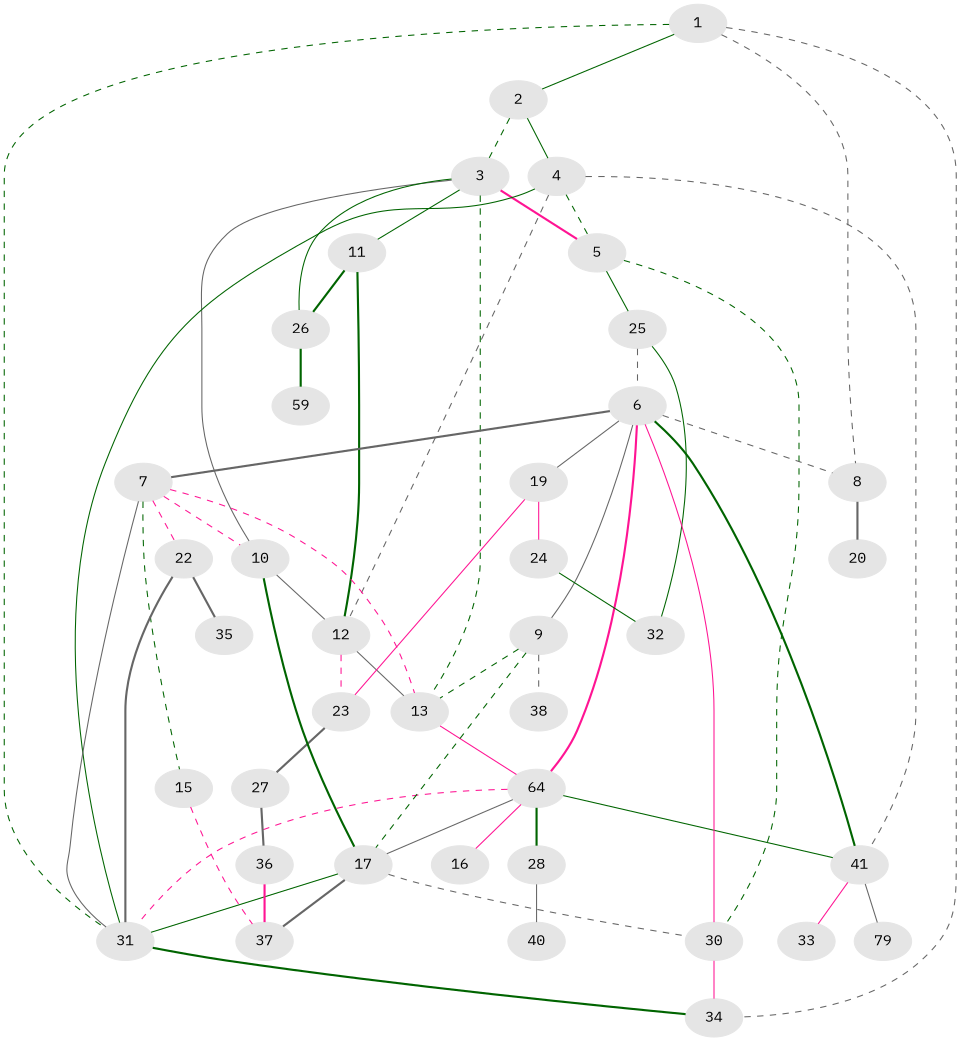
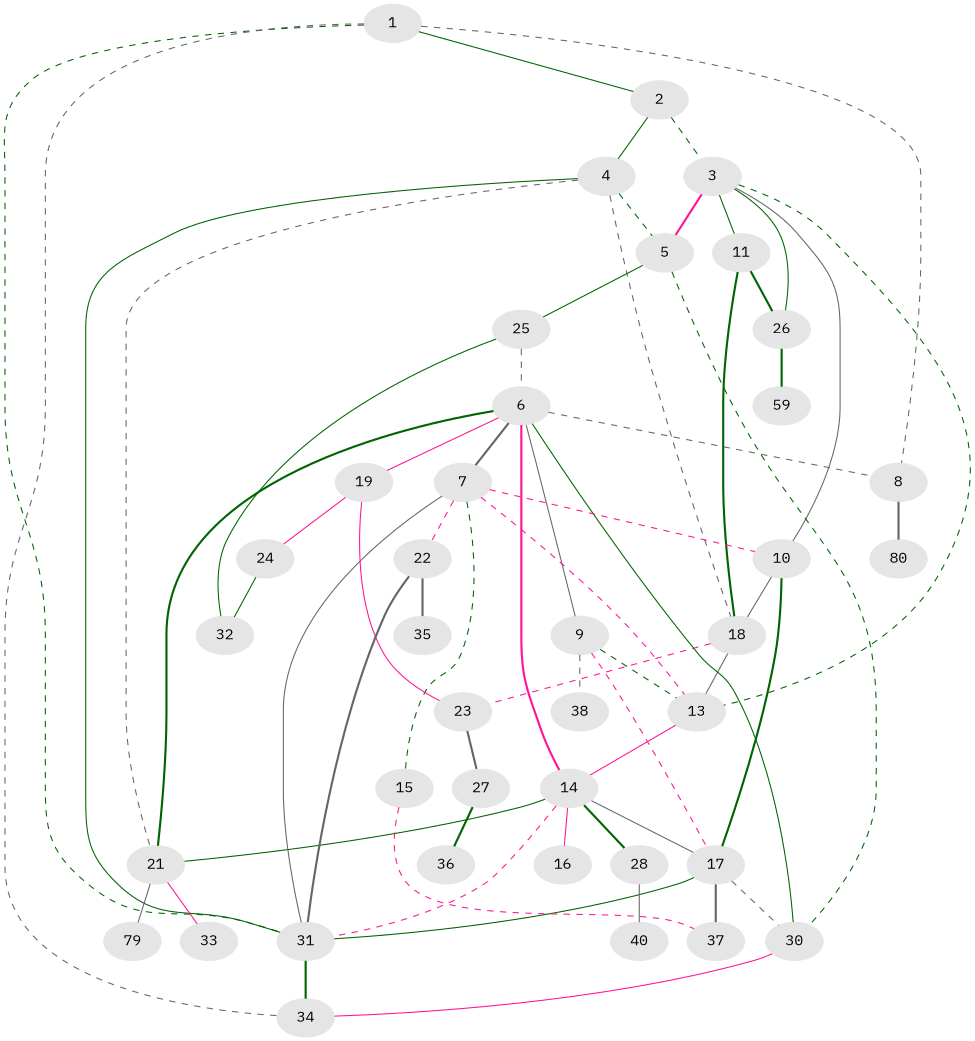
(588, 444) -> (443, 444)
(857, 559) -> (899, 559)
(341, 635) -> (737, 635)
(712, 668) -> (701, 657)
(451, 750) -> (651, 748)
(537, 788) -> (569, 788)
(262, 823) -> (463, 828)
(860, 865) -> (156, 865)
(265, 904) -> none
